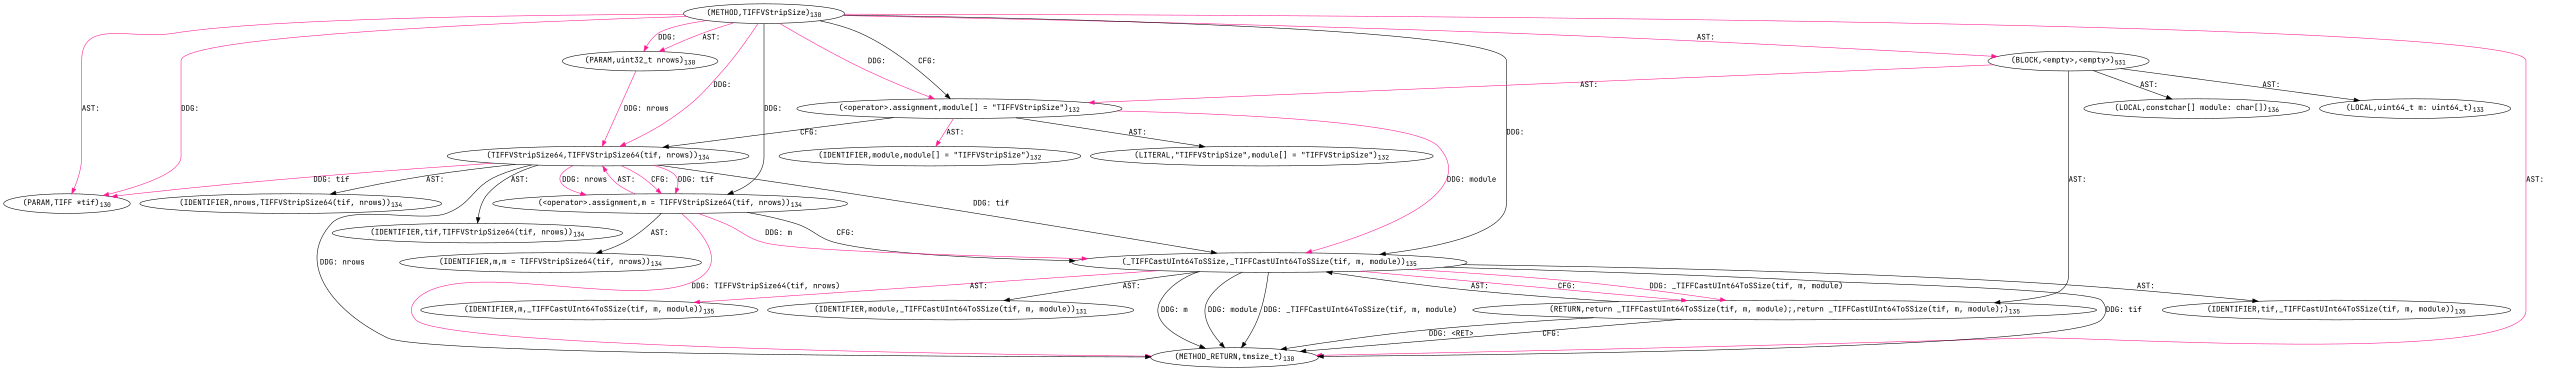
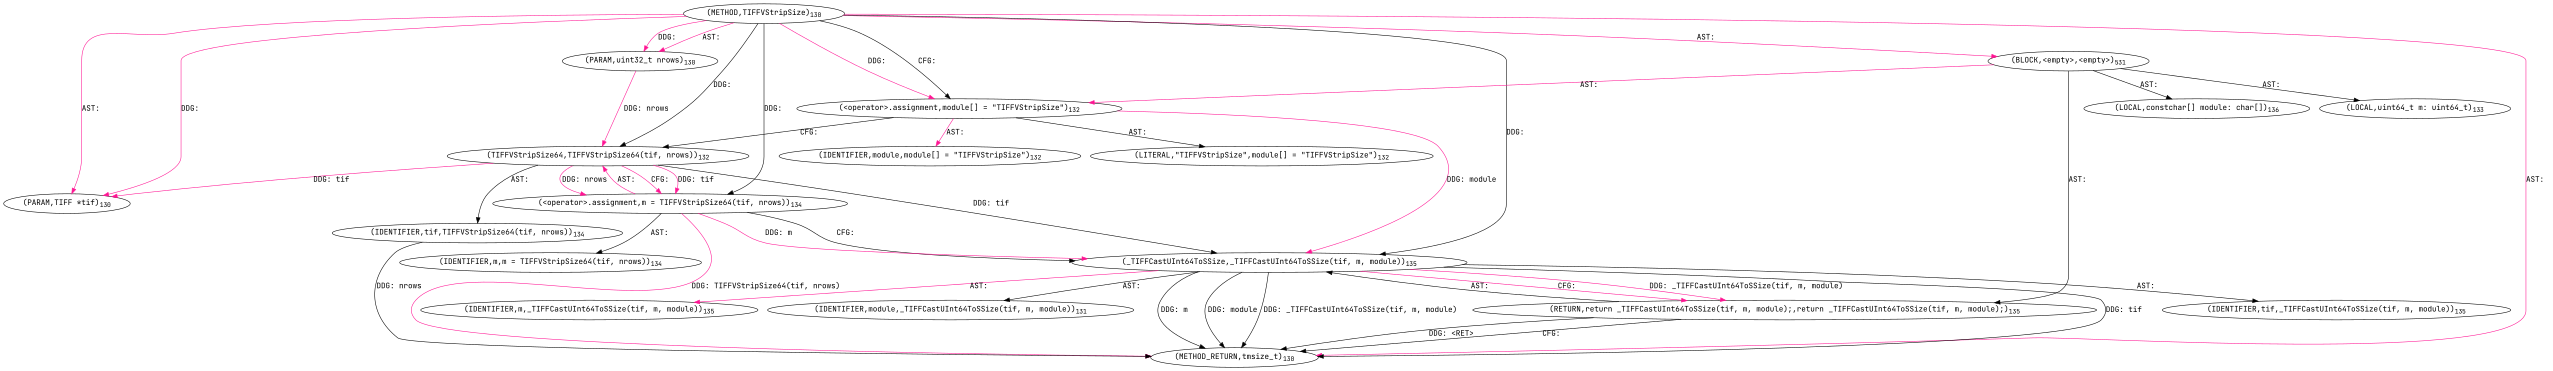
(701, 94) -> (701, 94)
(704, 155) -> (704, 155)
(291, 204) -> none
(583, 351) -> (707, 351)
